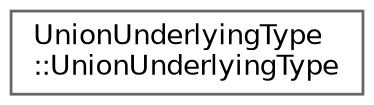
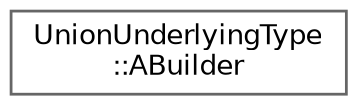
(187, 53) -> (179, 53)
